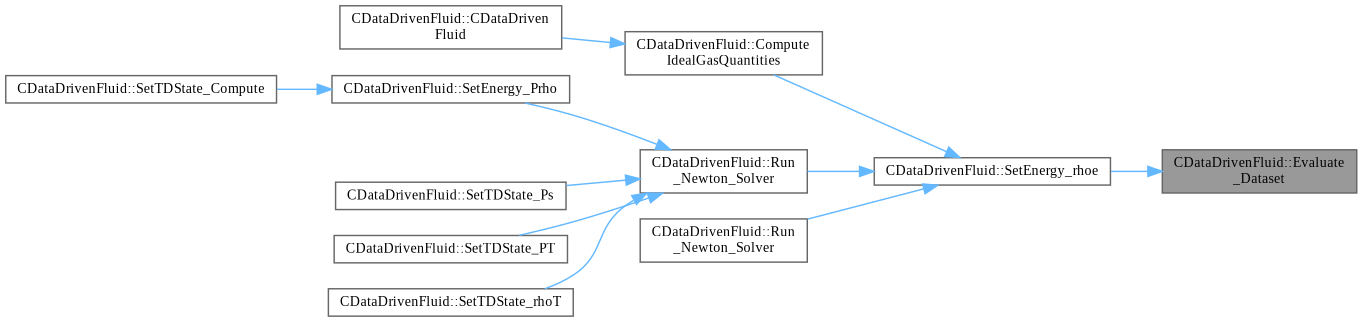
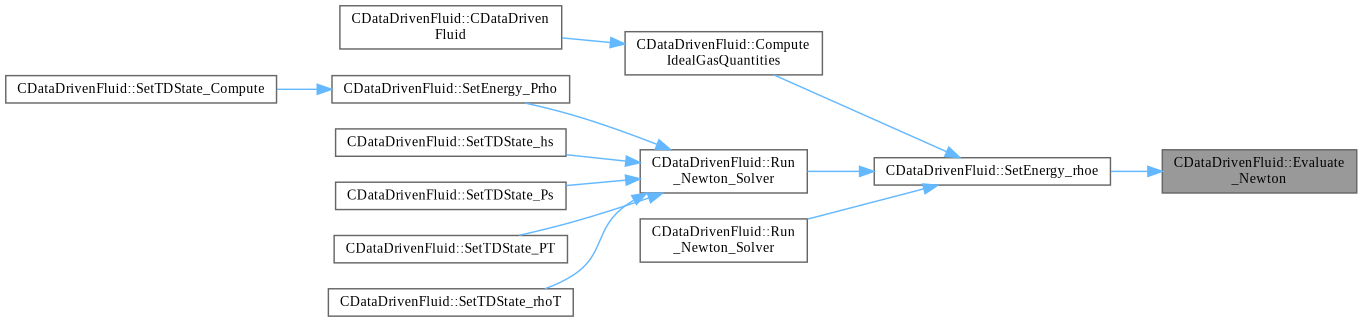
none -> (451, 143)
(1260, 171) -> (1260, 171)
